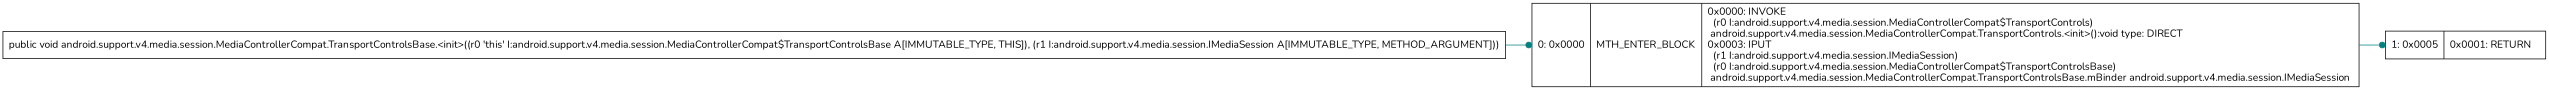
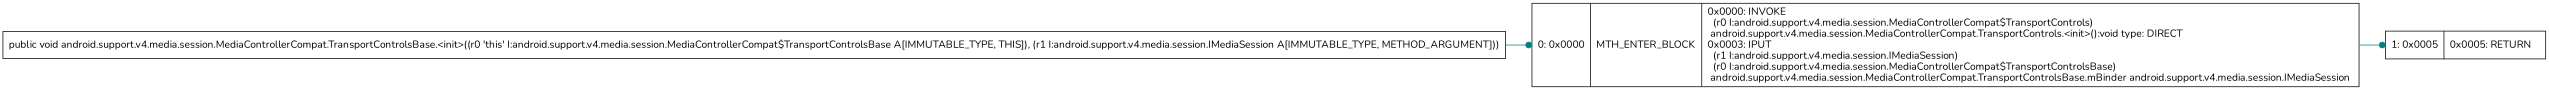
(2495, 45) -> (2495, 45)
